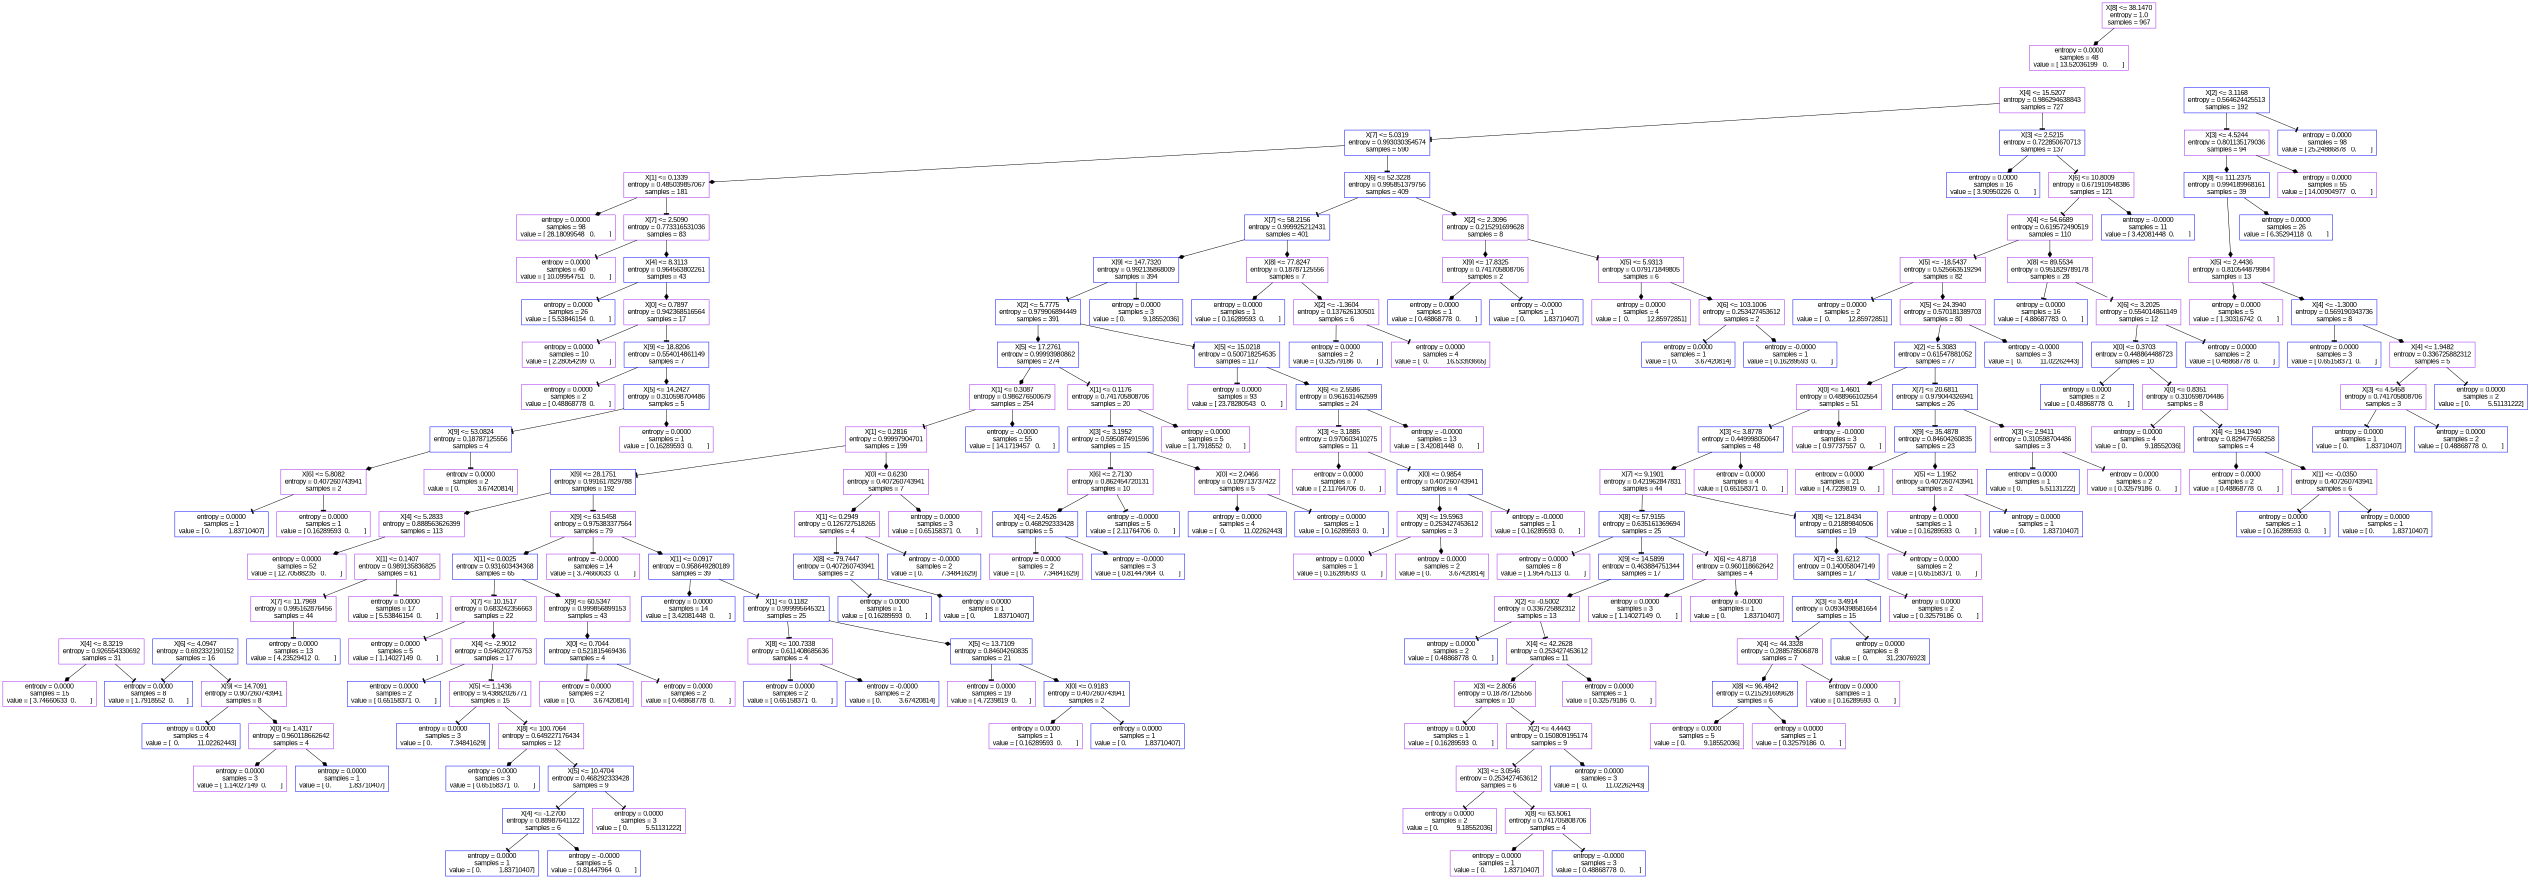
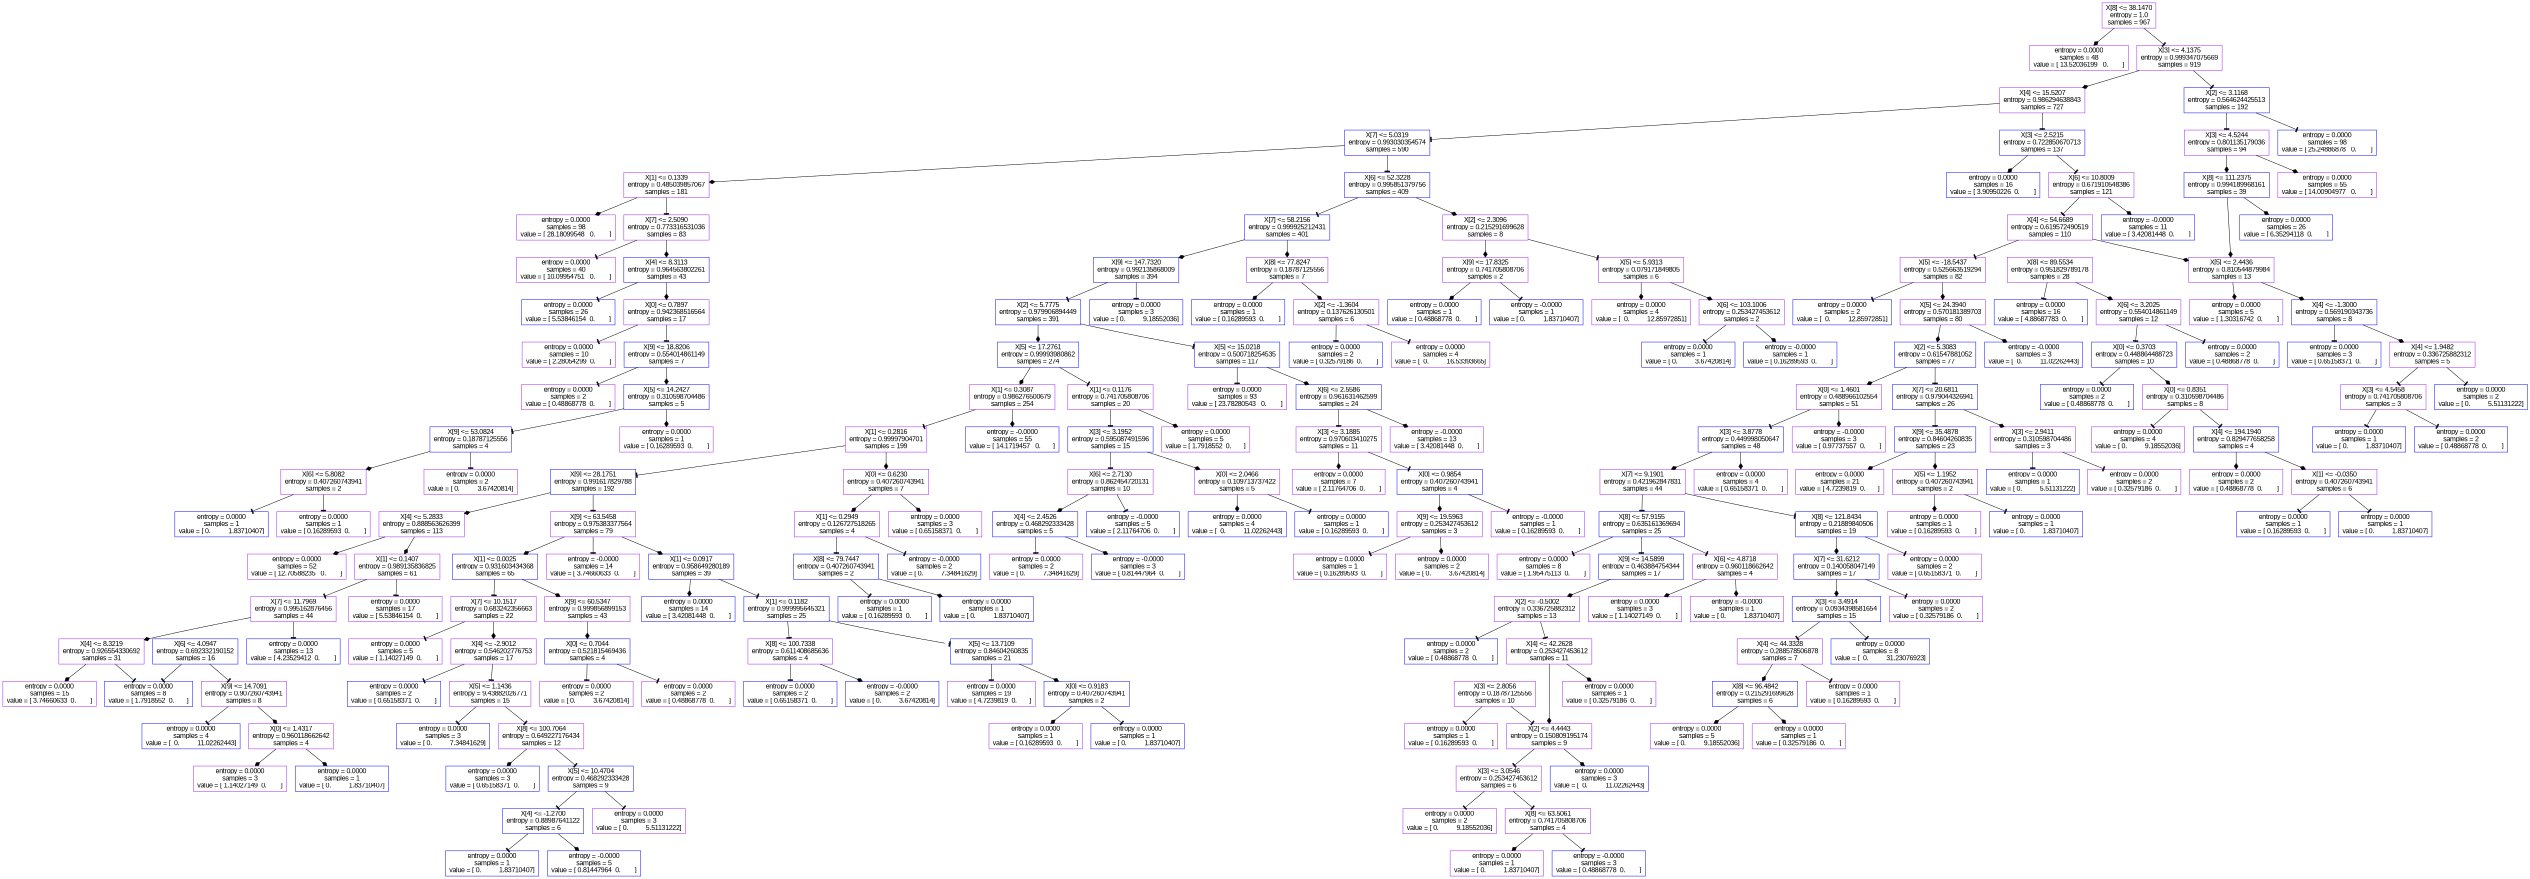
none -> (2179, 58)
(2050, 246) -> (2138, 249)
(2092, 290) -> (2092, 290)
(2159, 375) -> (2159, 375)
none -> (411, 543)
(1641, 567) -> (1641, 567)
none -> (1836, 585)
none -> (200, 628)
(887, 633) -> (887, 633)
(1524, 671) -> (1549, 691)
